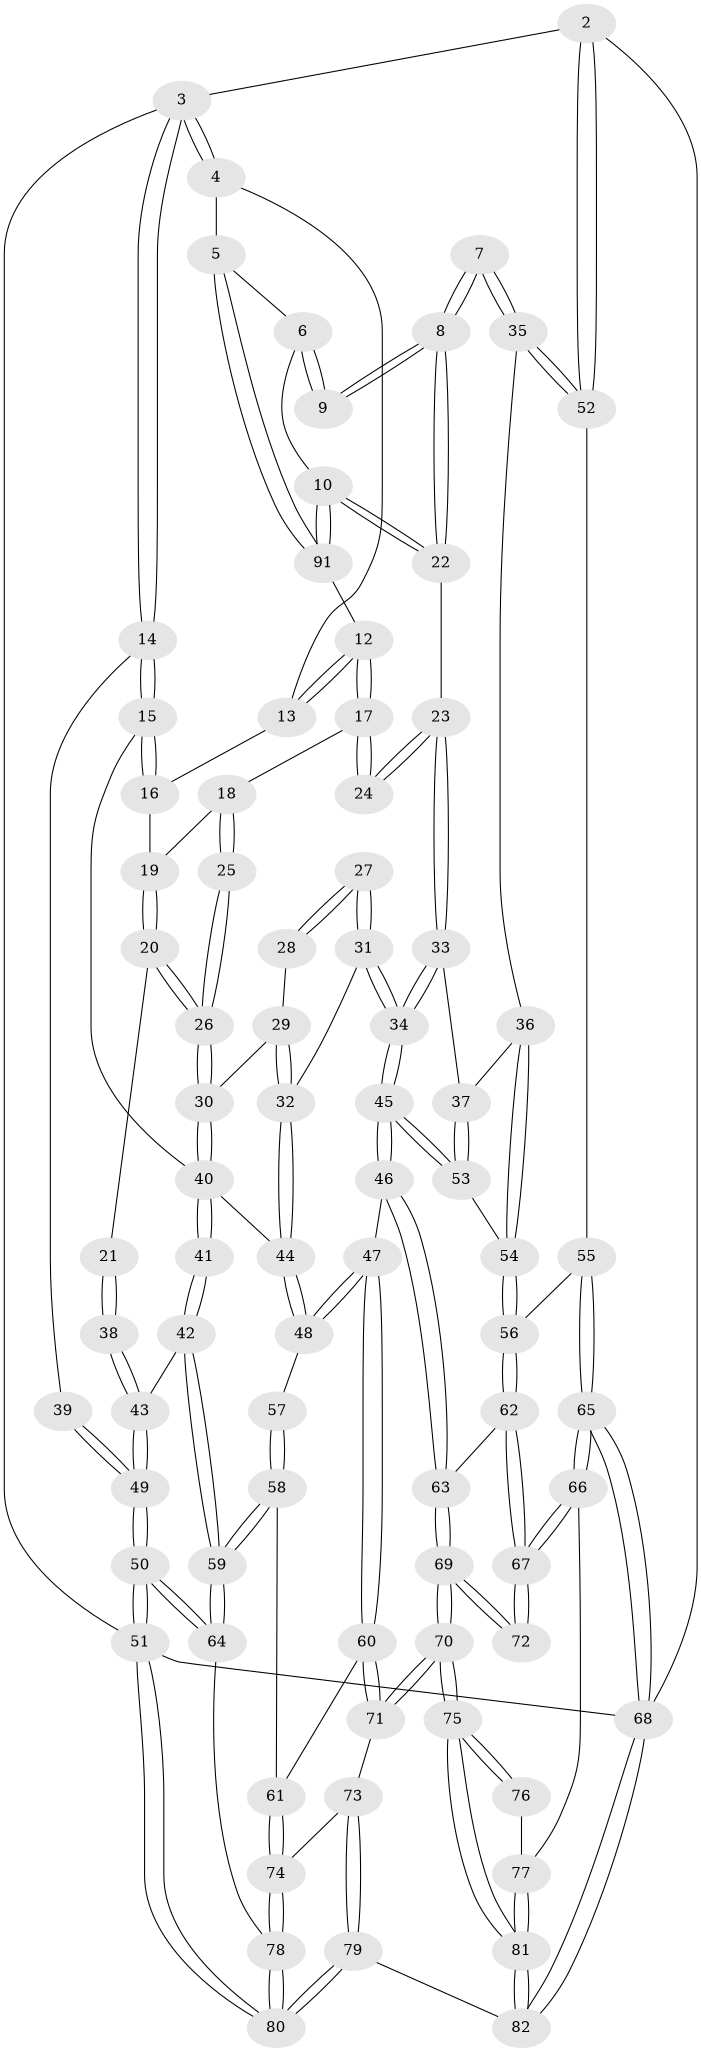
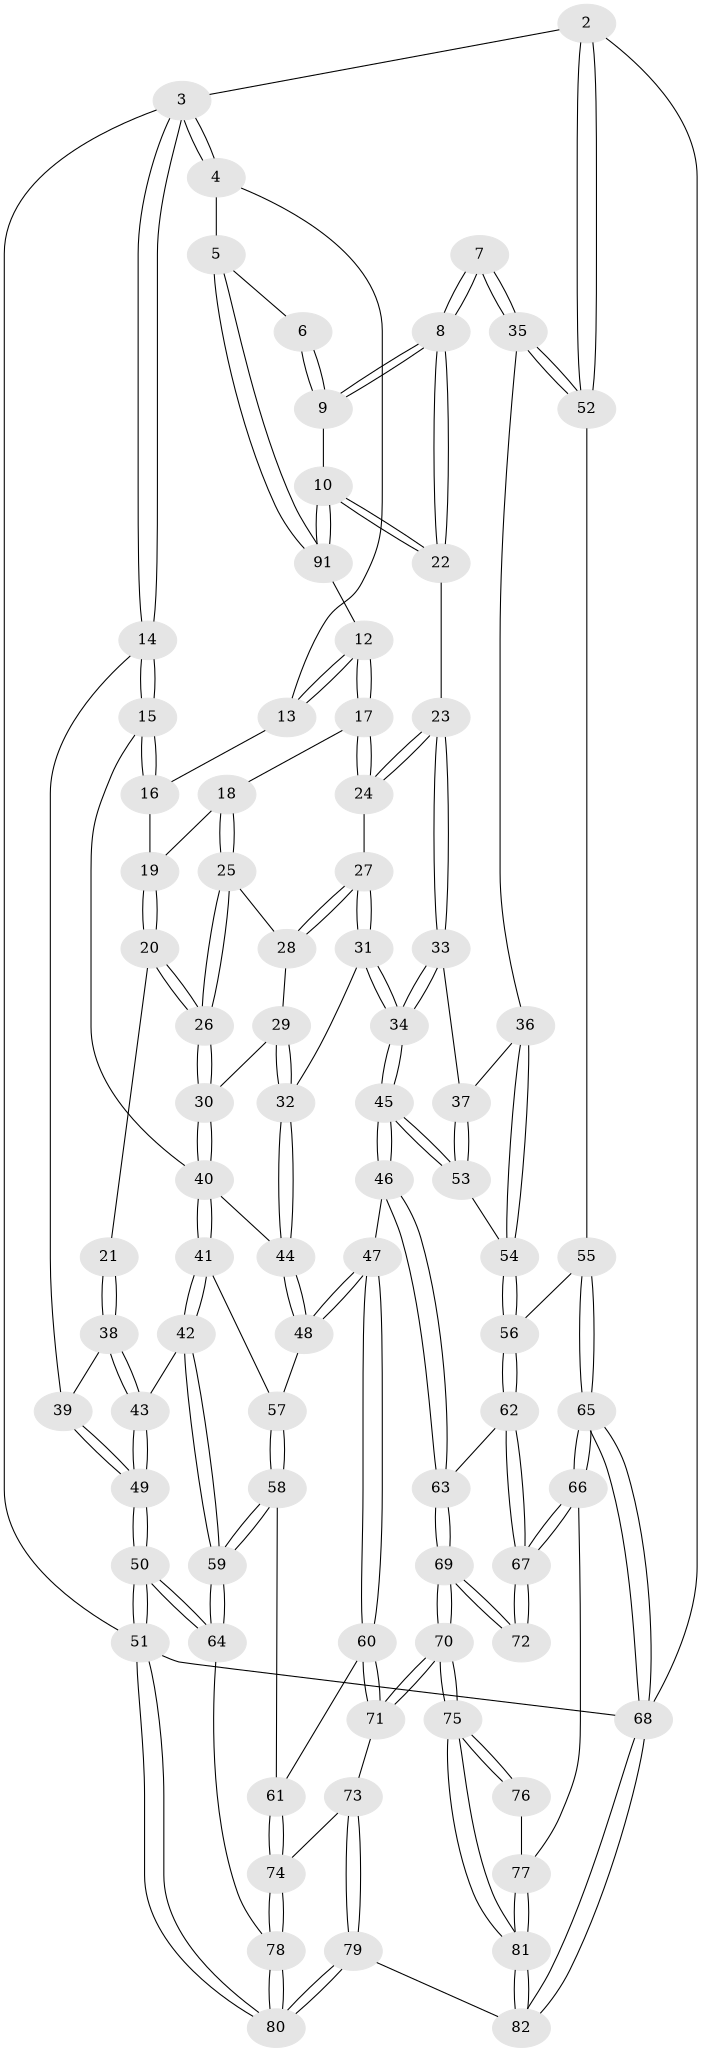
(282, 412) -> (323, 448)
none -> (364, 833)
none -> (257, 910)
none -> (241, 1334)
none -> (86, 1373)
